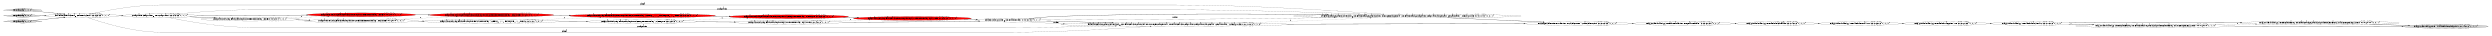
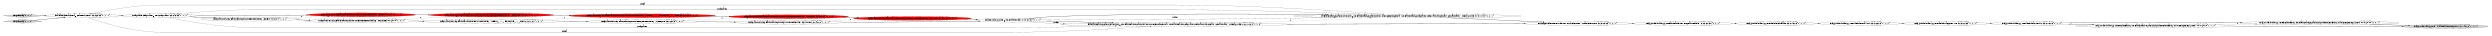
(23, 10) -> none
